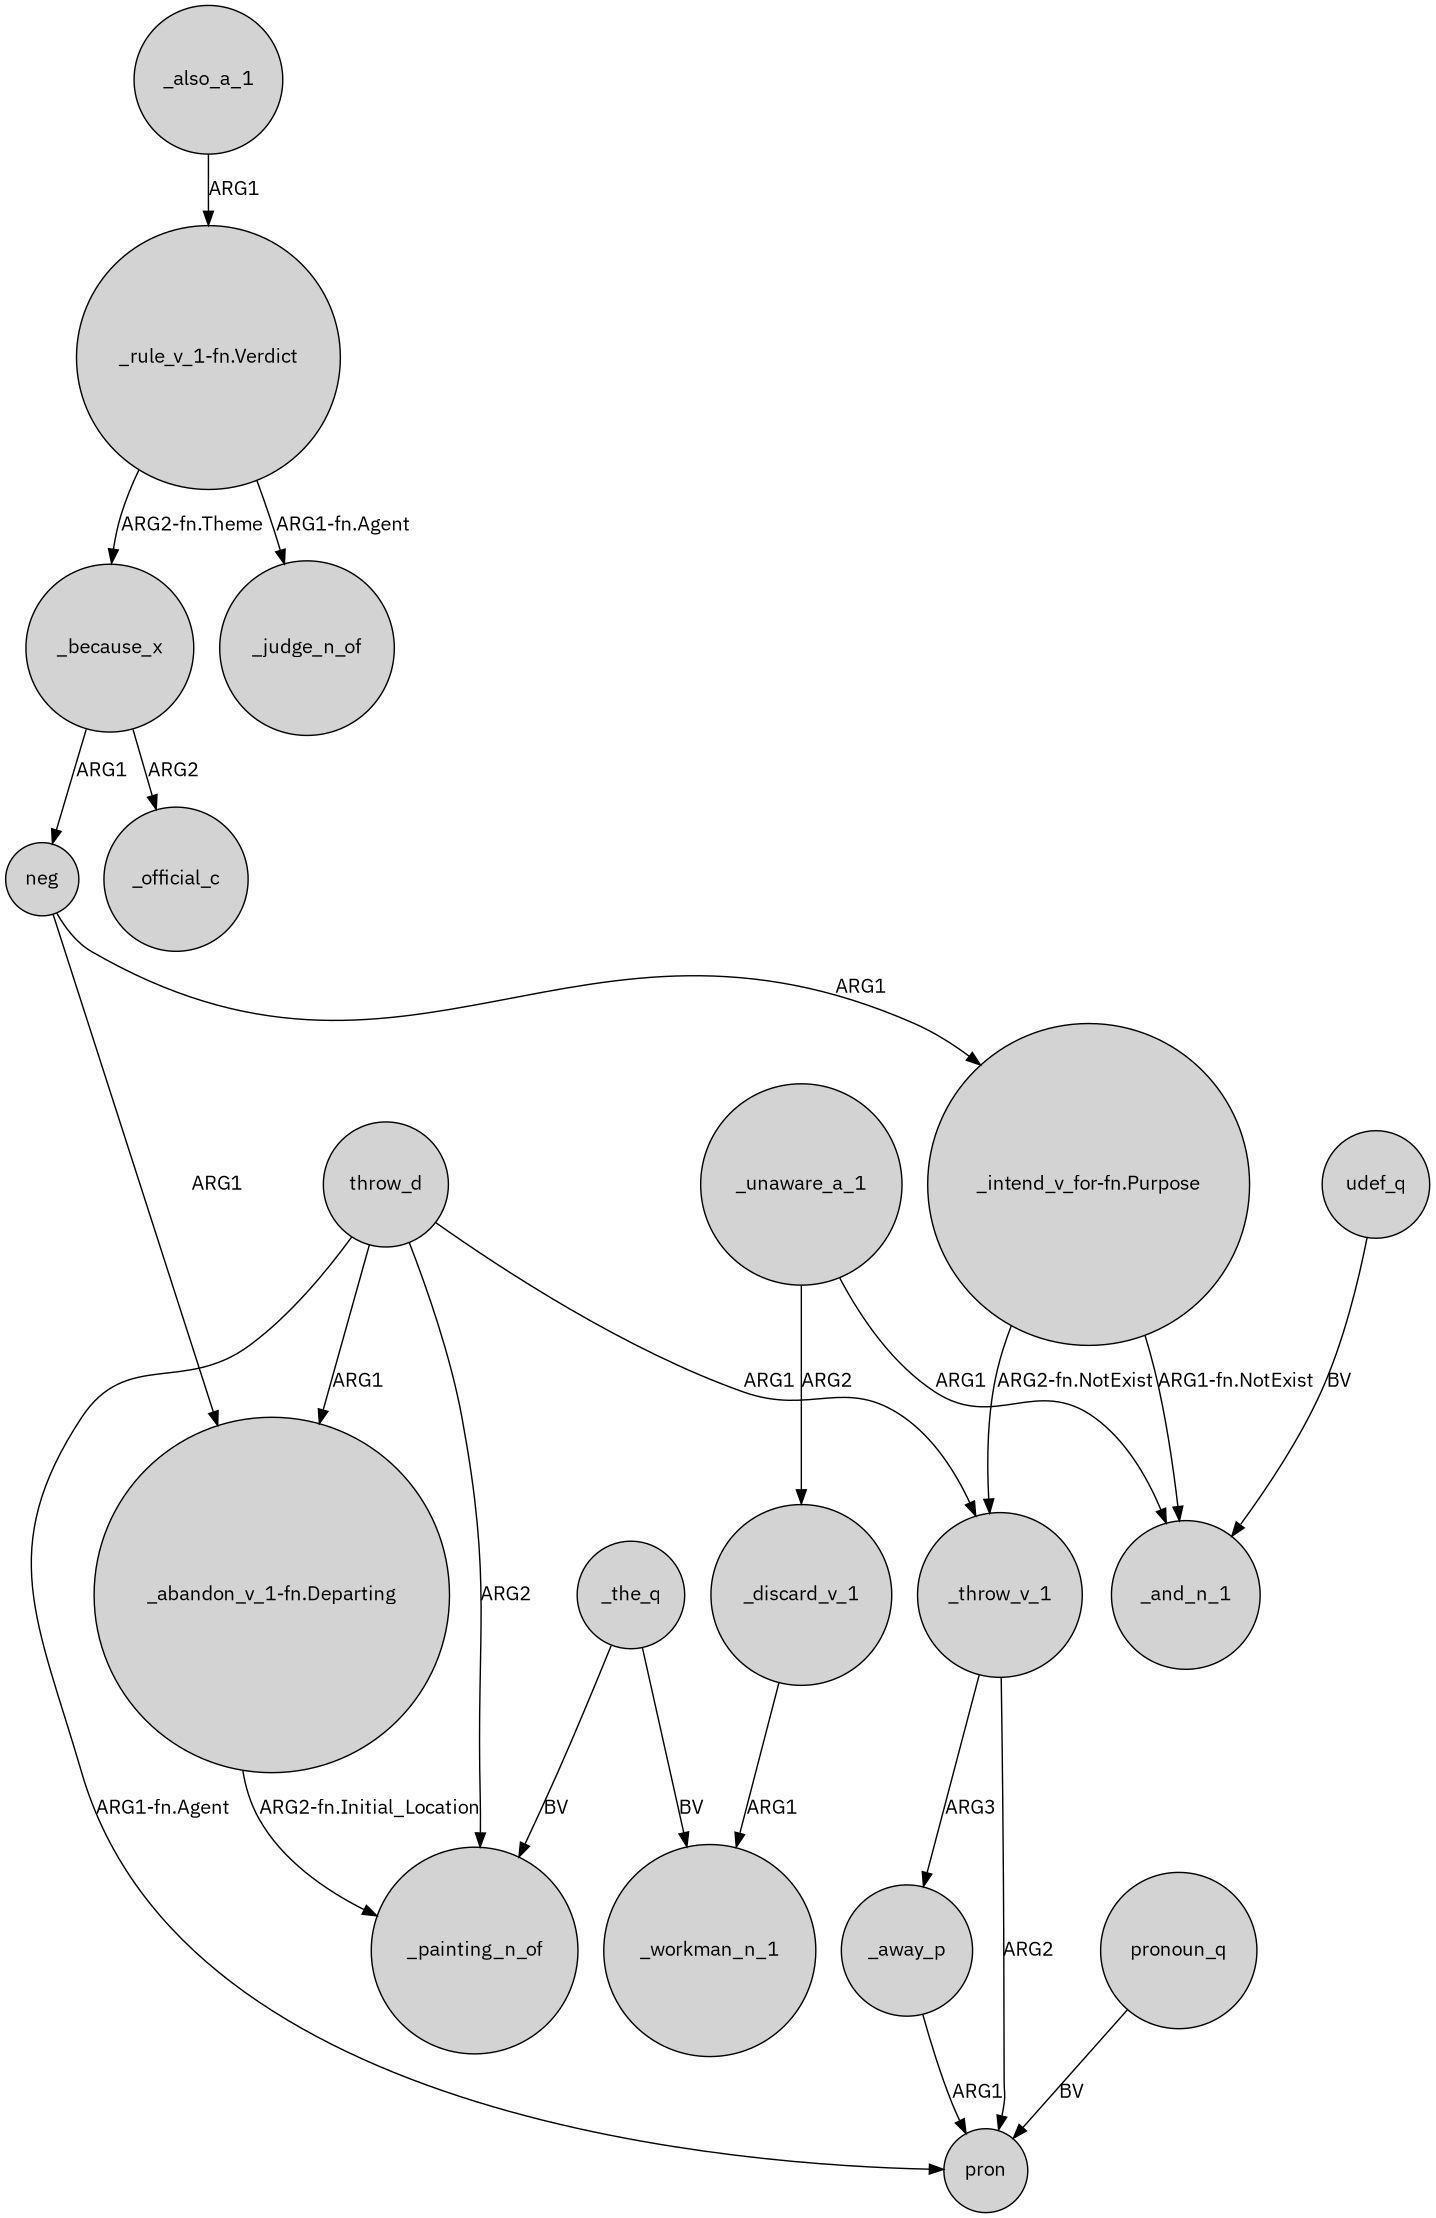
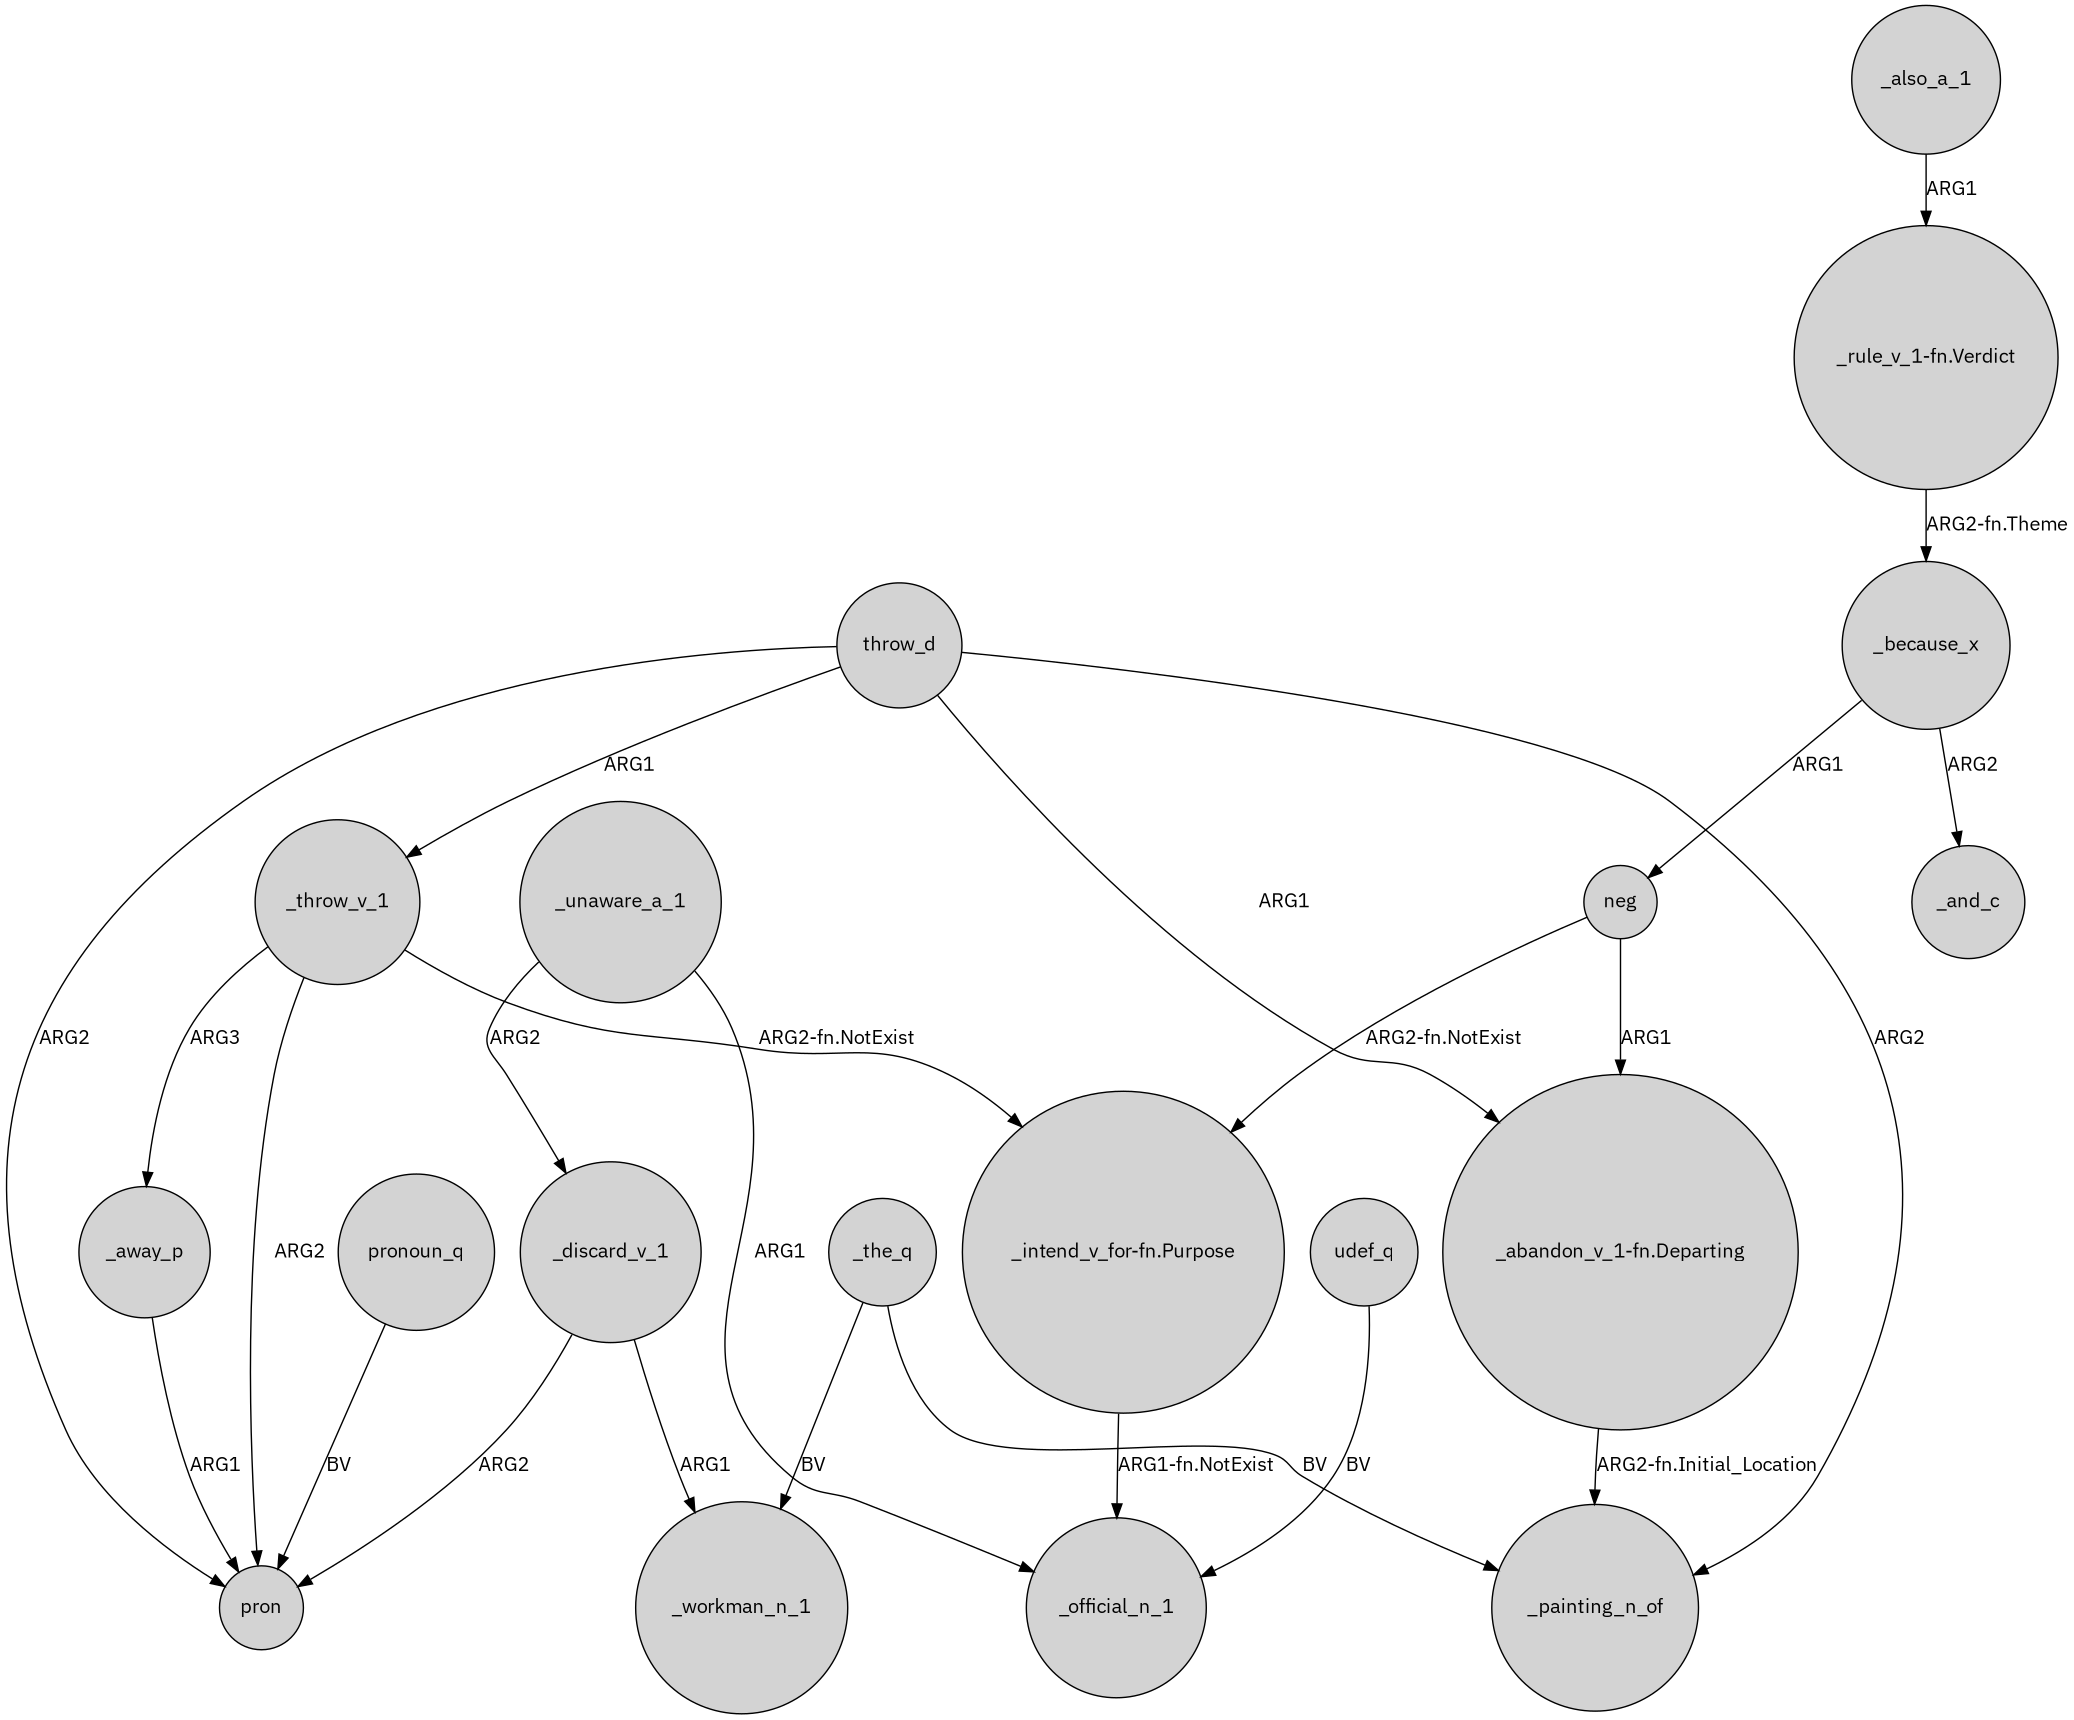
(307, 648) -> none
(176, 879) -> (1968, 902)
(861, 987) -> (1444, 1039)
(990, 1415) -> (708, 1042)
none -> (459, 1475)
(1186, 1595) -> (1116, 1608)
(163, 1808) -> (65, 1039)
